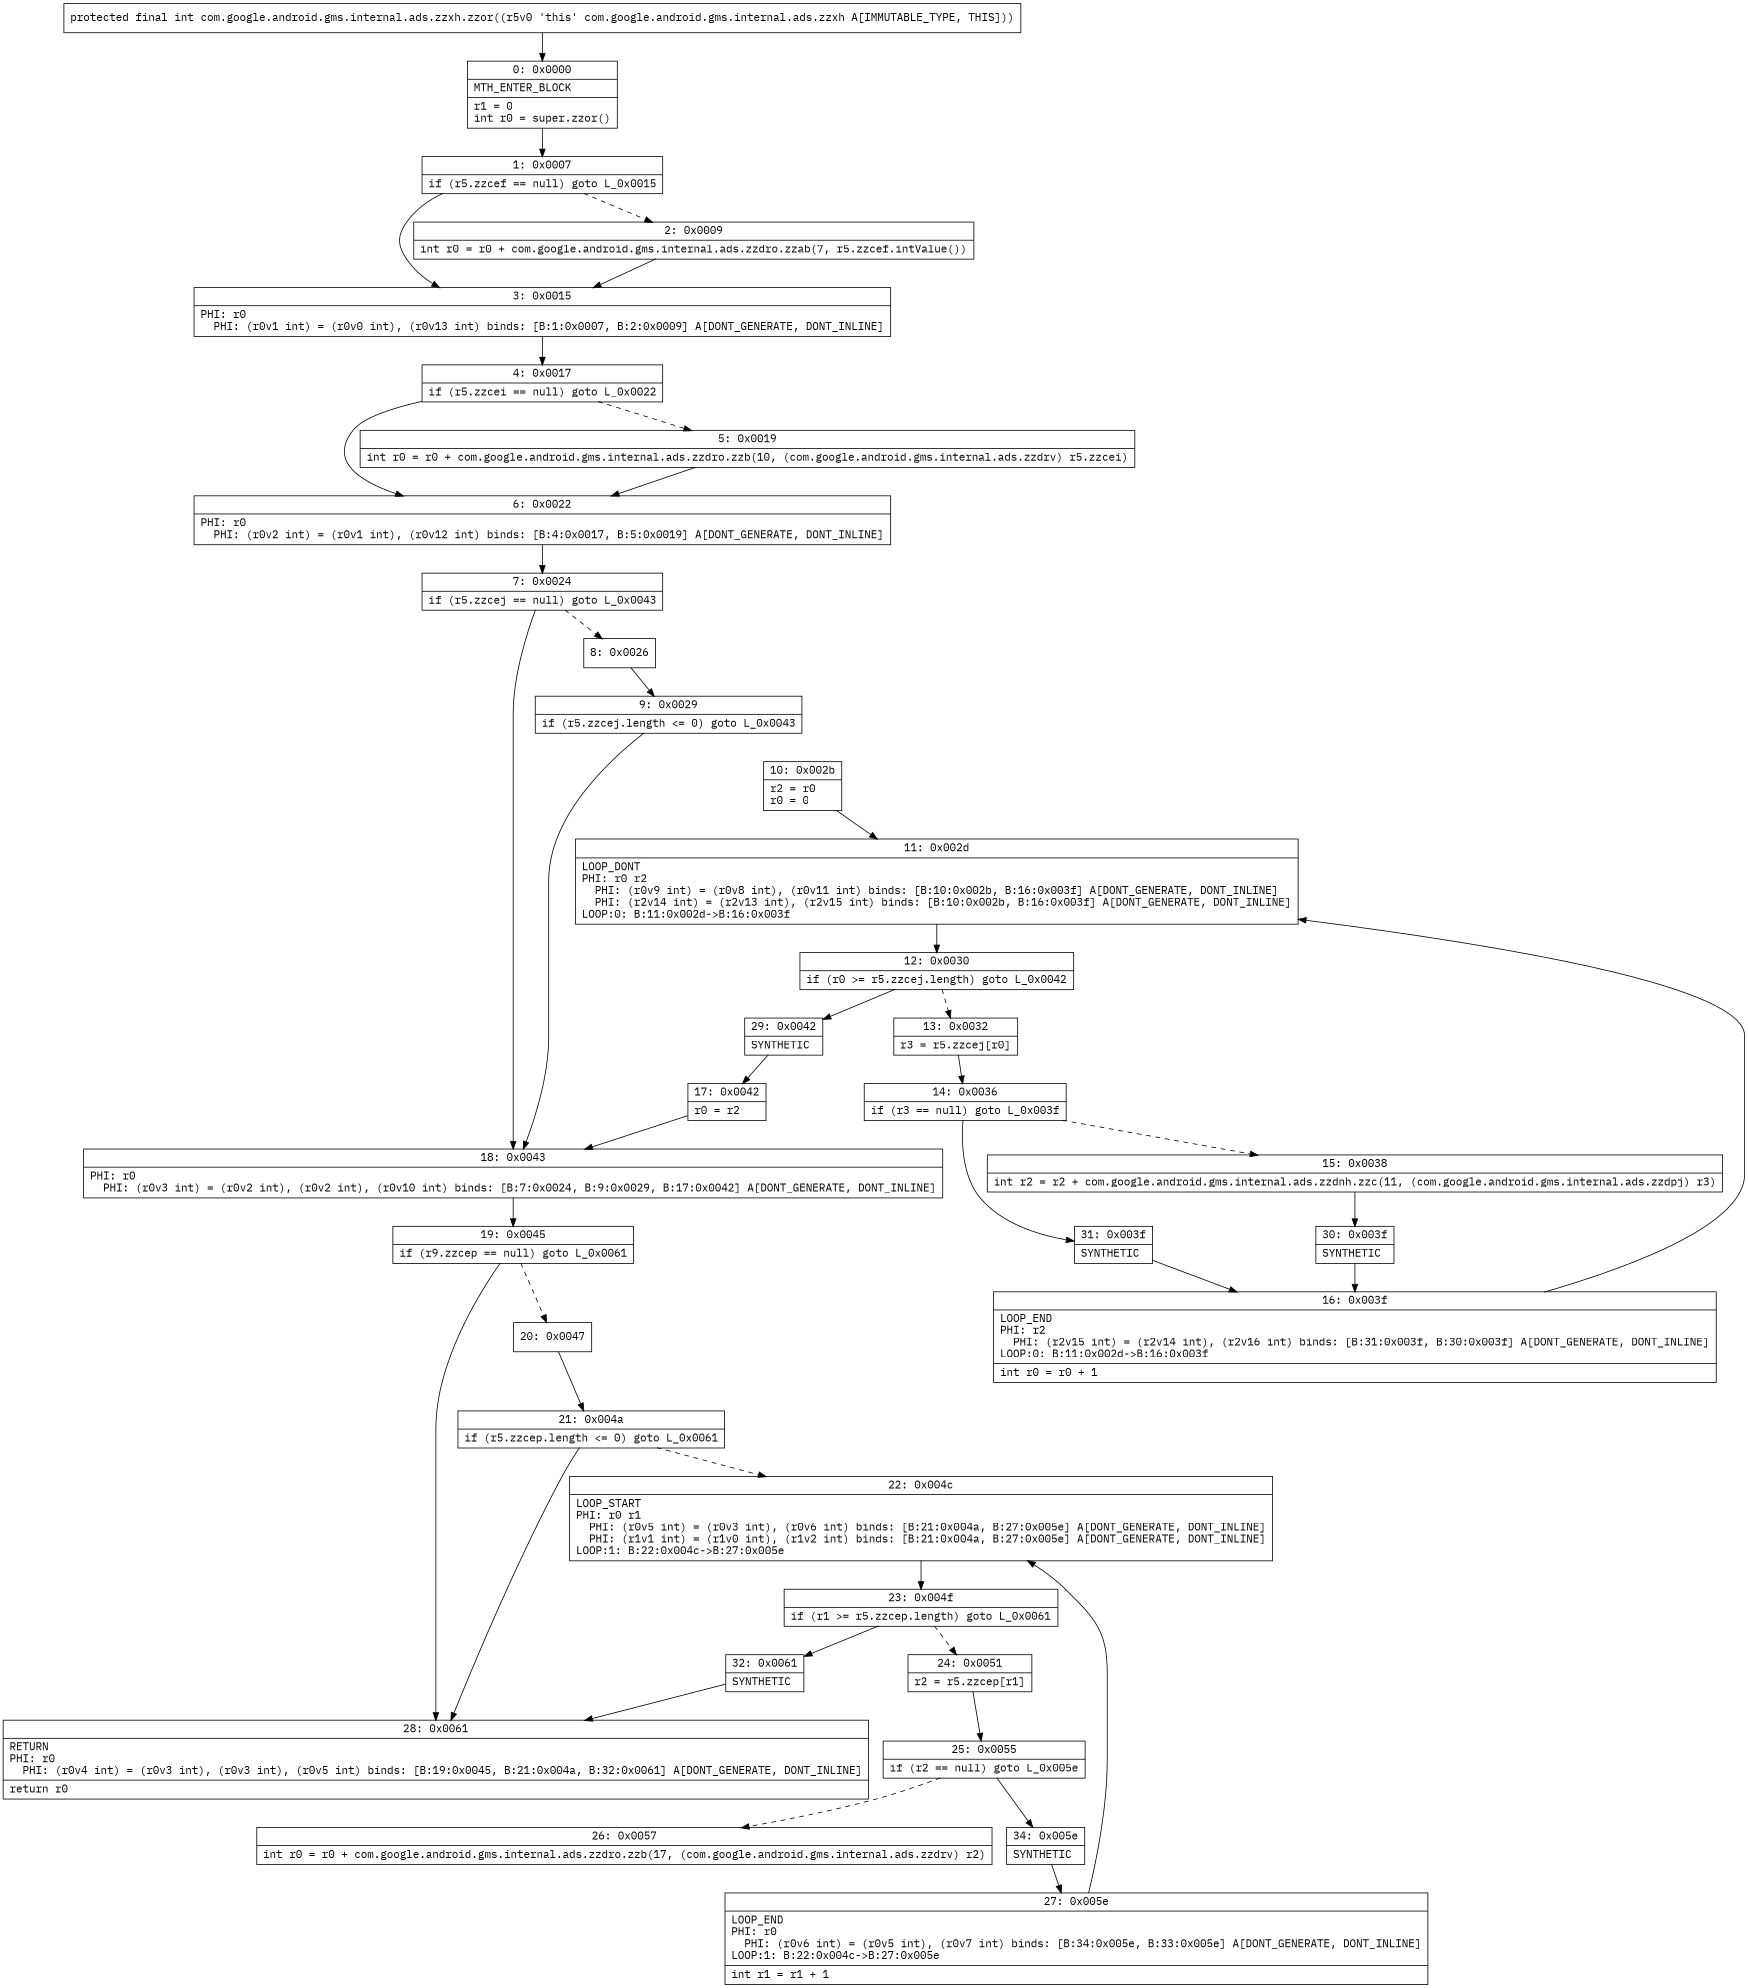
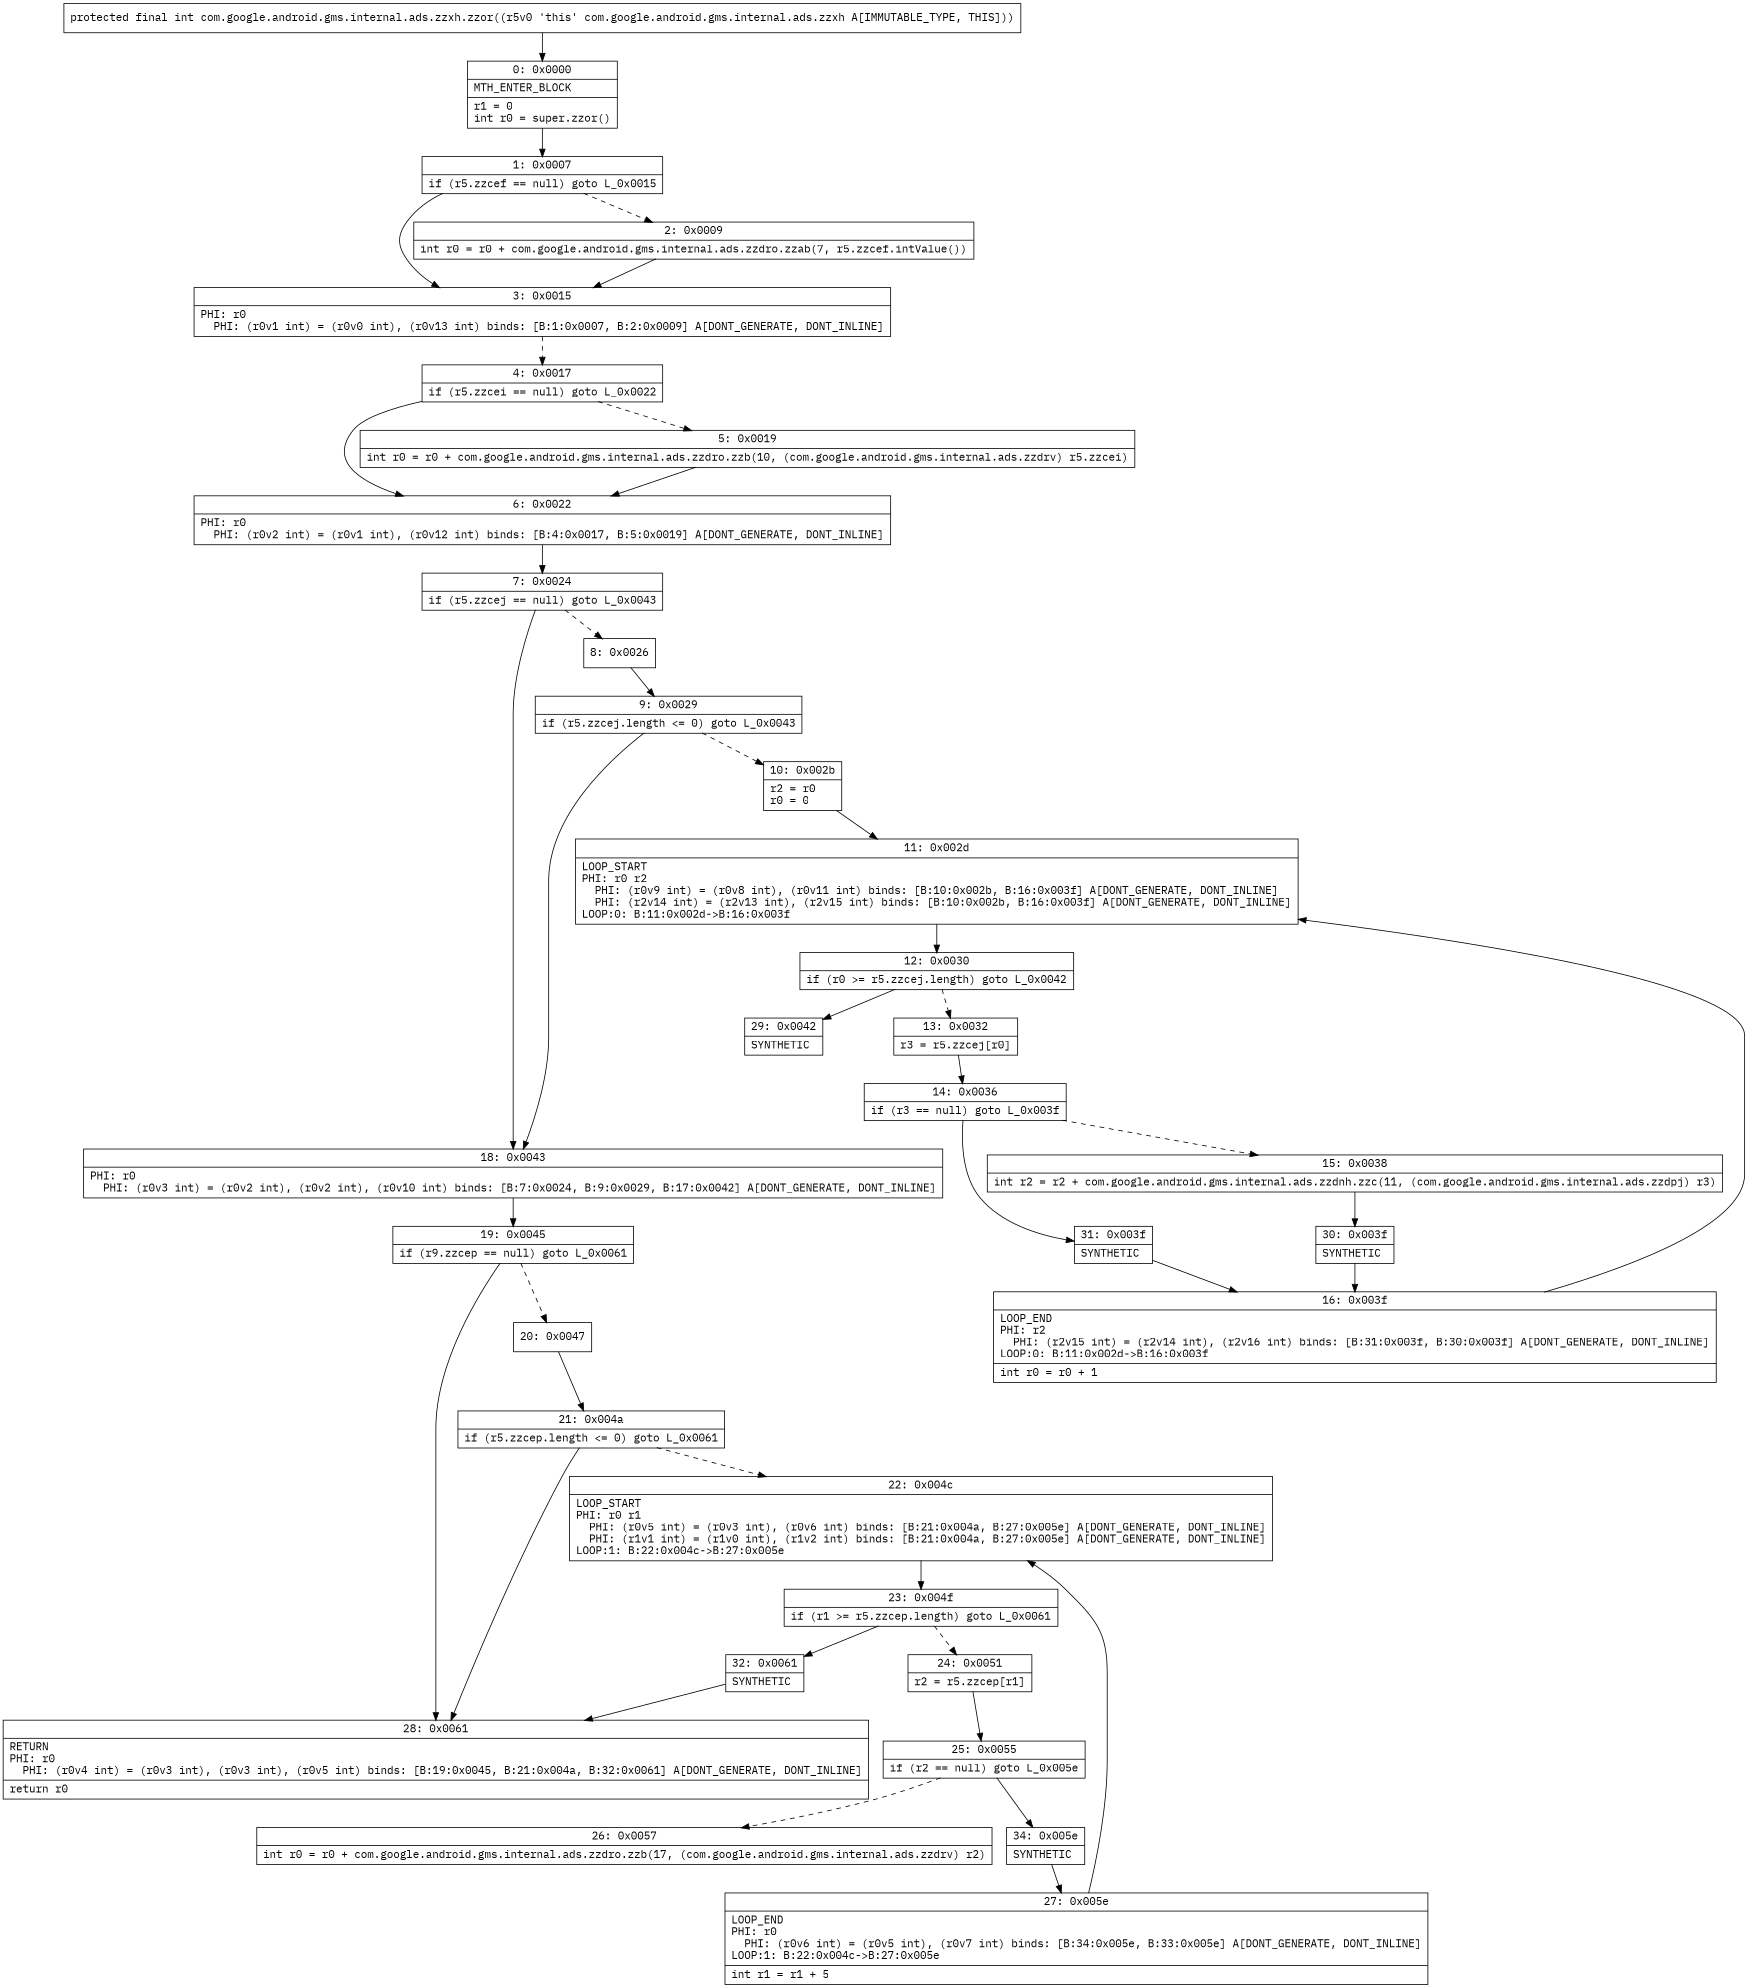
(542, 347) -> (542, 347)
none -> (729, 747)
(611, 867) -> (615, 867)
(727, 1102) -> none
(780, 1975) -> (780, 1975)
